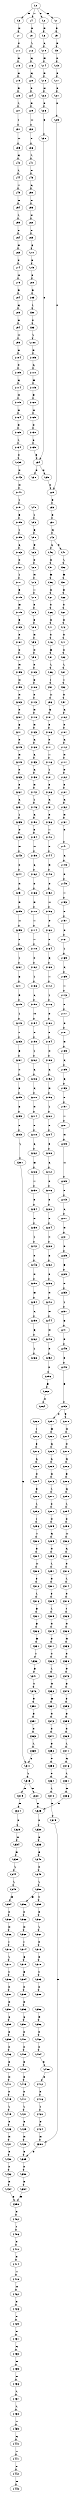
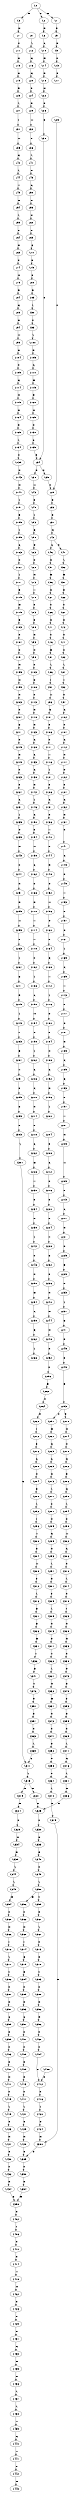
(31, 21) -> none
(57, 96) -> none
none -> (34, 492)
(49, 1124) -> none
none -> (39, 1413)
none -> (38, 2001)
(42, 2061) -> (37, 2068)
